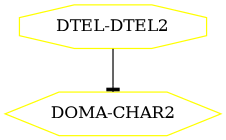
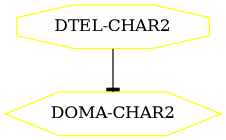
(113, 27) -> (113, 27)
